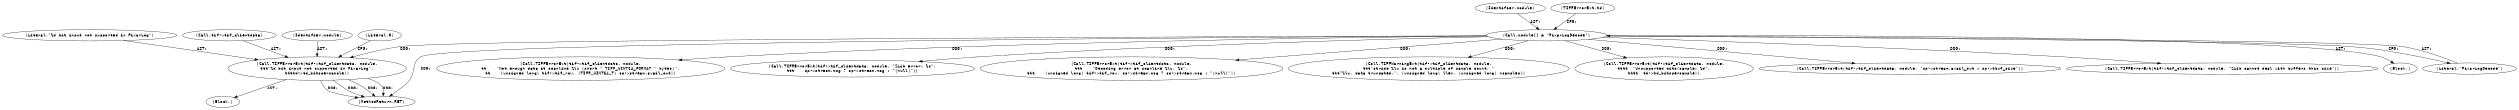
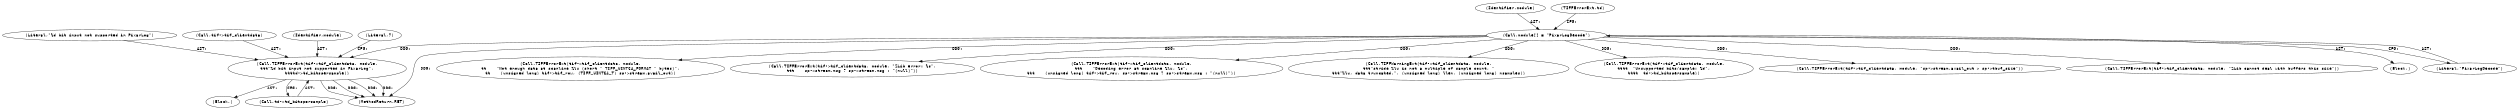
(380, 35) -> (380, 35)
none -> (294, 102)
